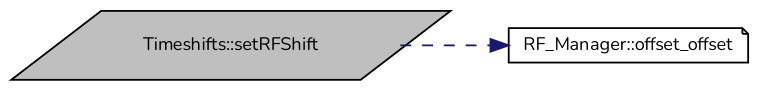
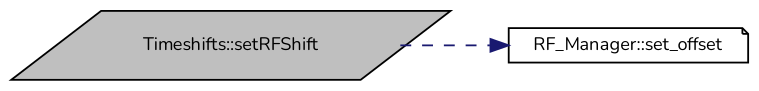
(628, 45) -> (628, 45)
